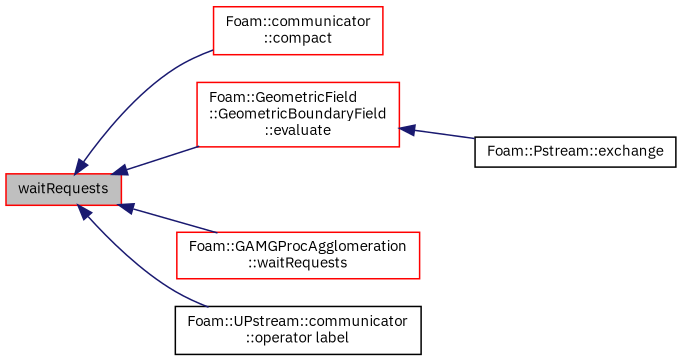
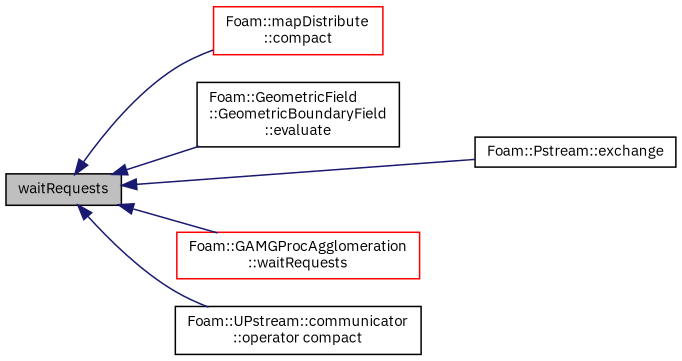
(298, 31) -> (298, 31)
(298, 115) -> (298, 115)
(445, 134) -> (306, 172)
(64, 190) -> (64, 190)
(298, 330) -> (298, 330)
